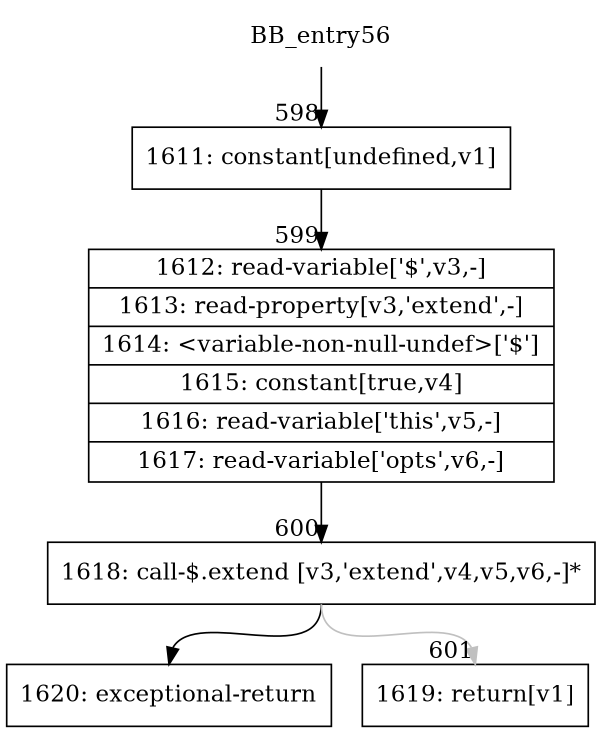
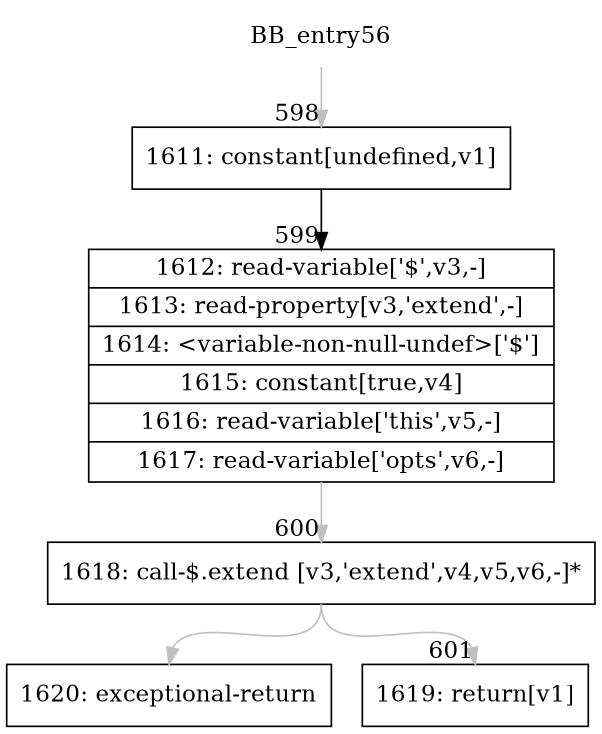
(321, 89) -> (321, 89)
(321, 504) -> (321, 504)
(254, 635) -> (254, 635)
